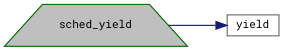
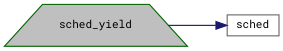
(253, 25) -> (253, 25)
